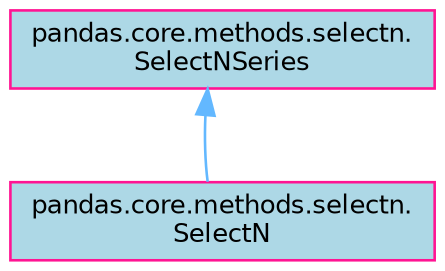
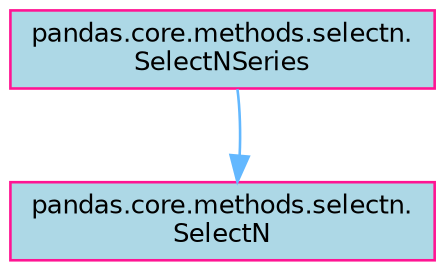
(205, 148) -> (240, 122)
